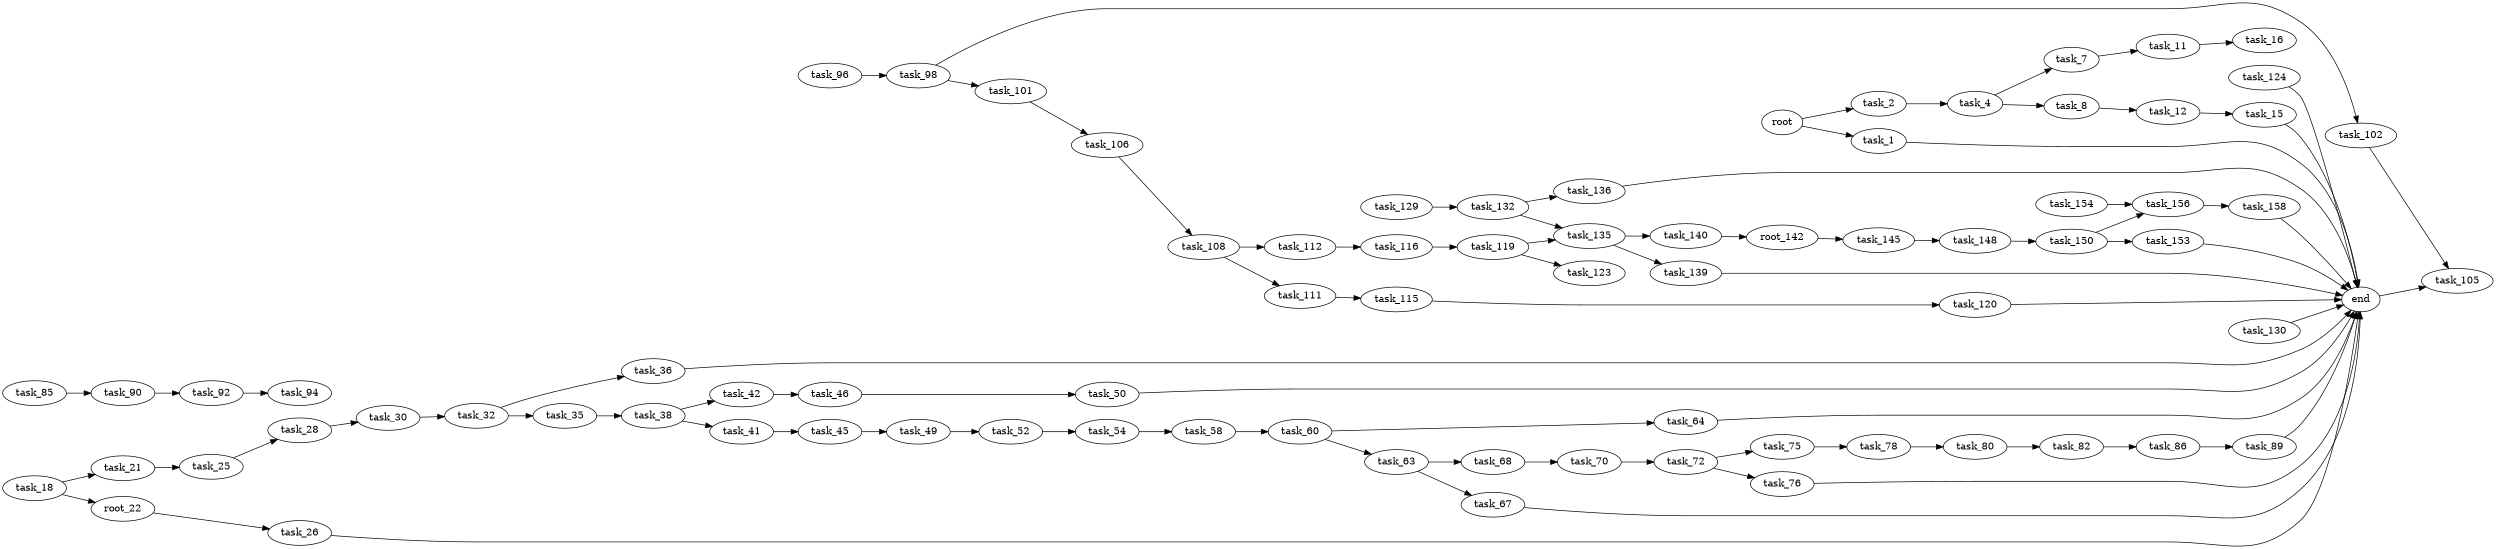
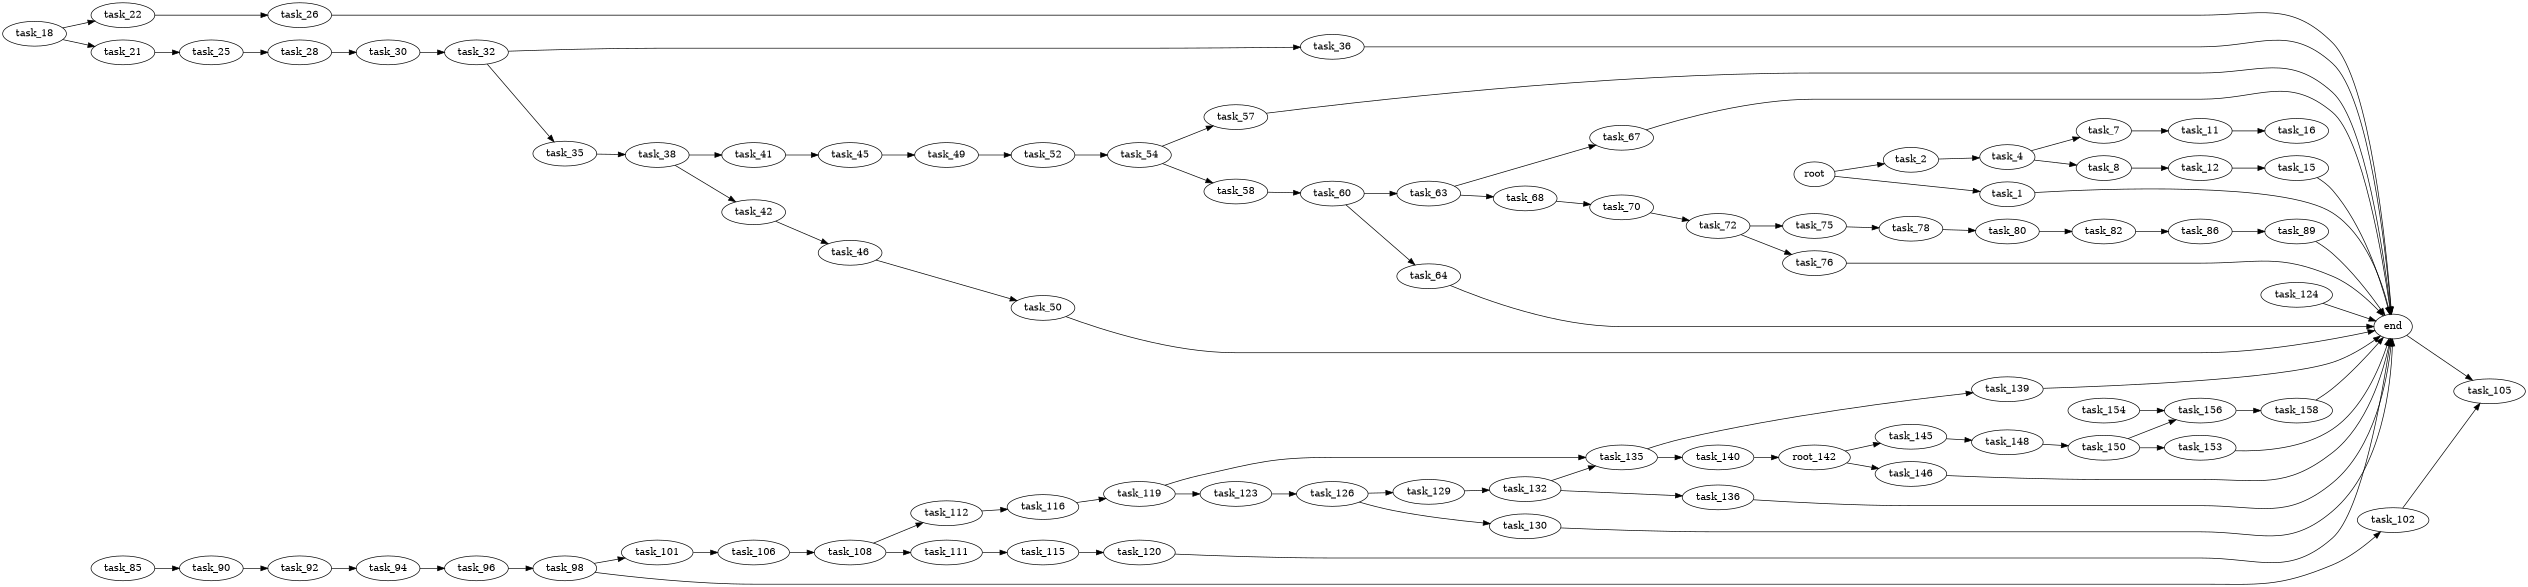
none -> (1236, 117)
none -> (1911, 474)
none -> (1332, 494)
(123, 509) -> (123, 15)
none -> (429, 568)
